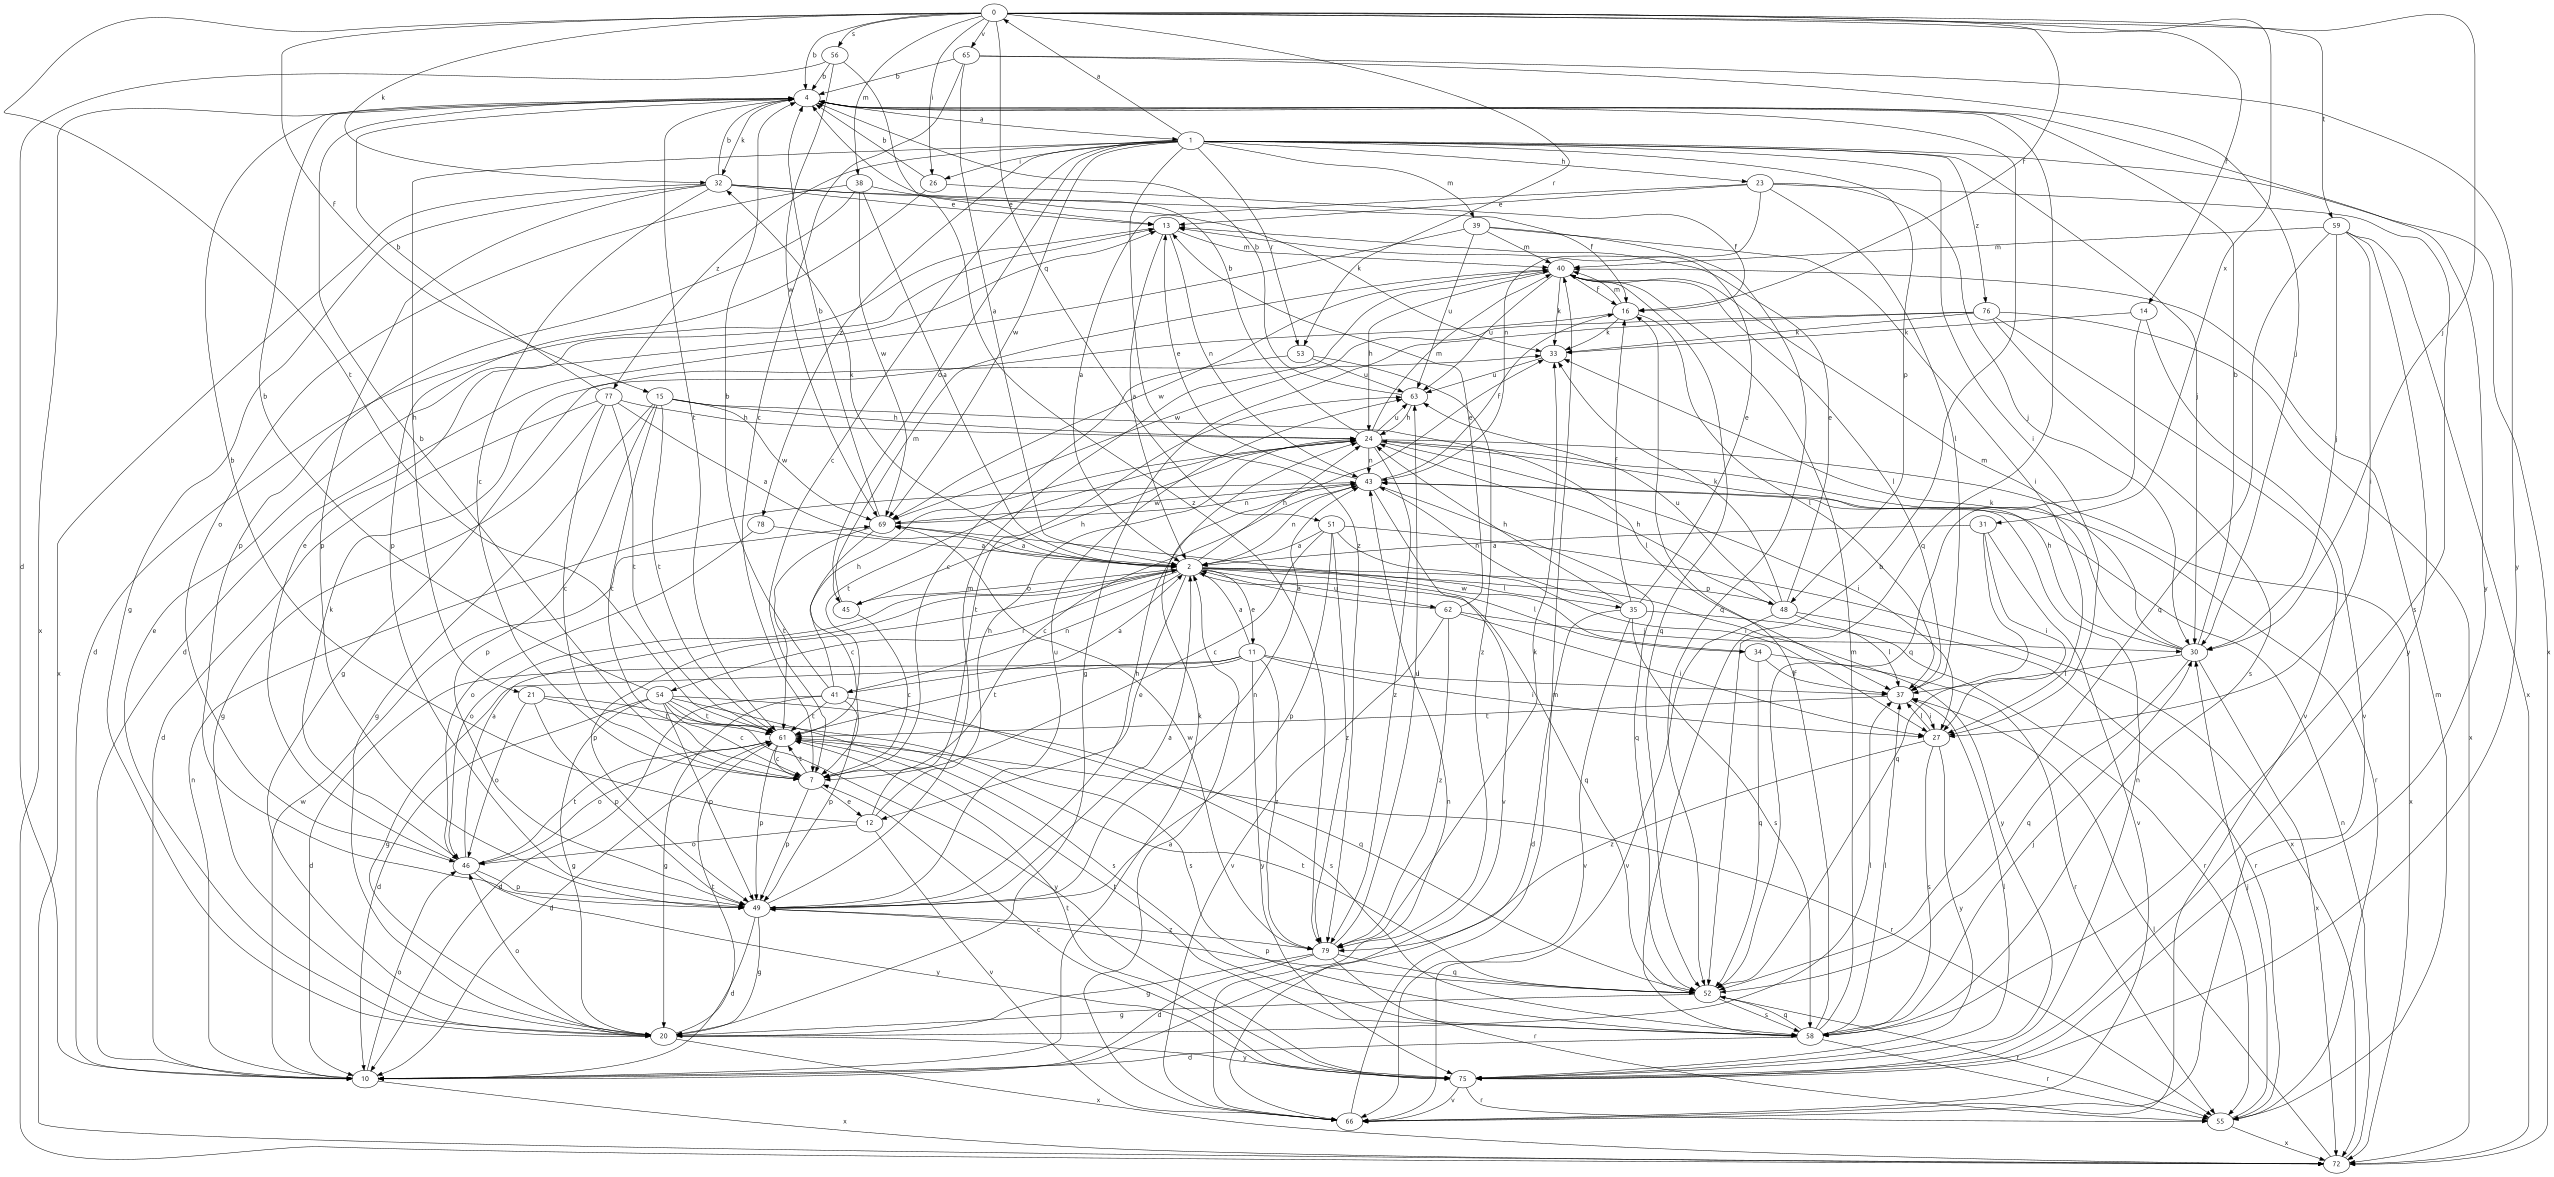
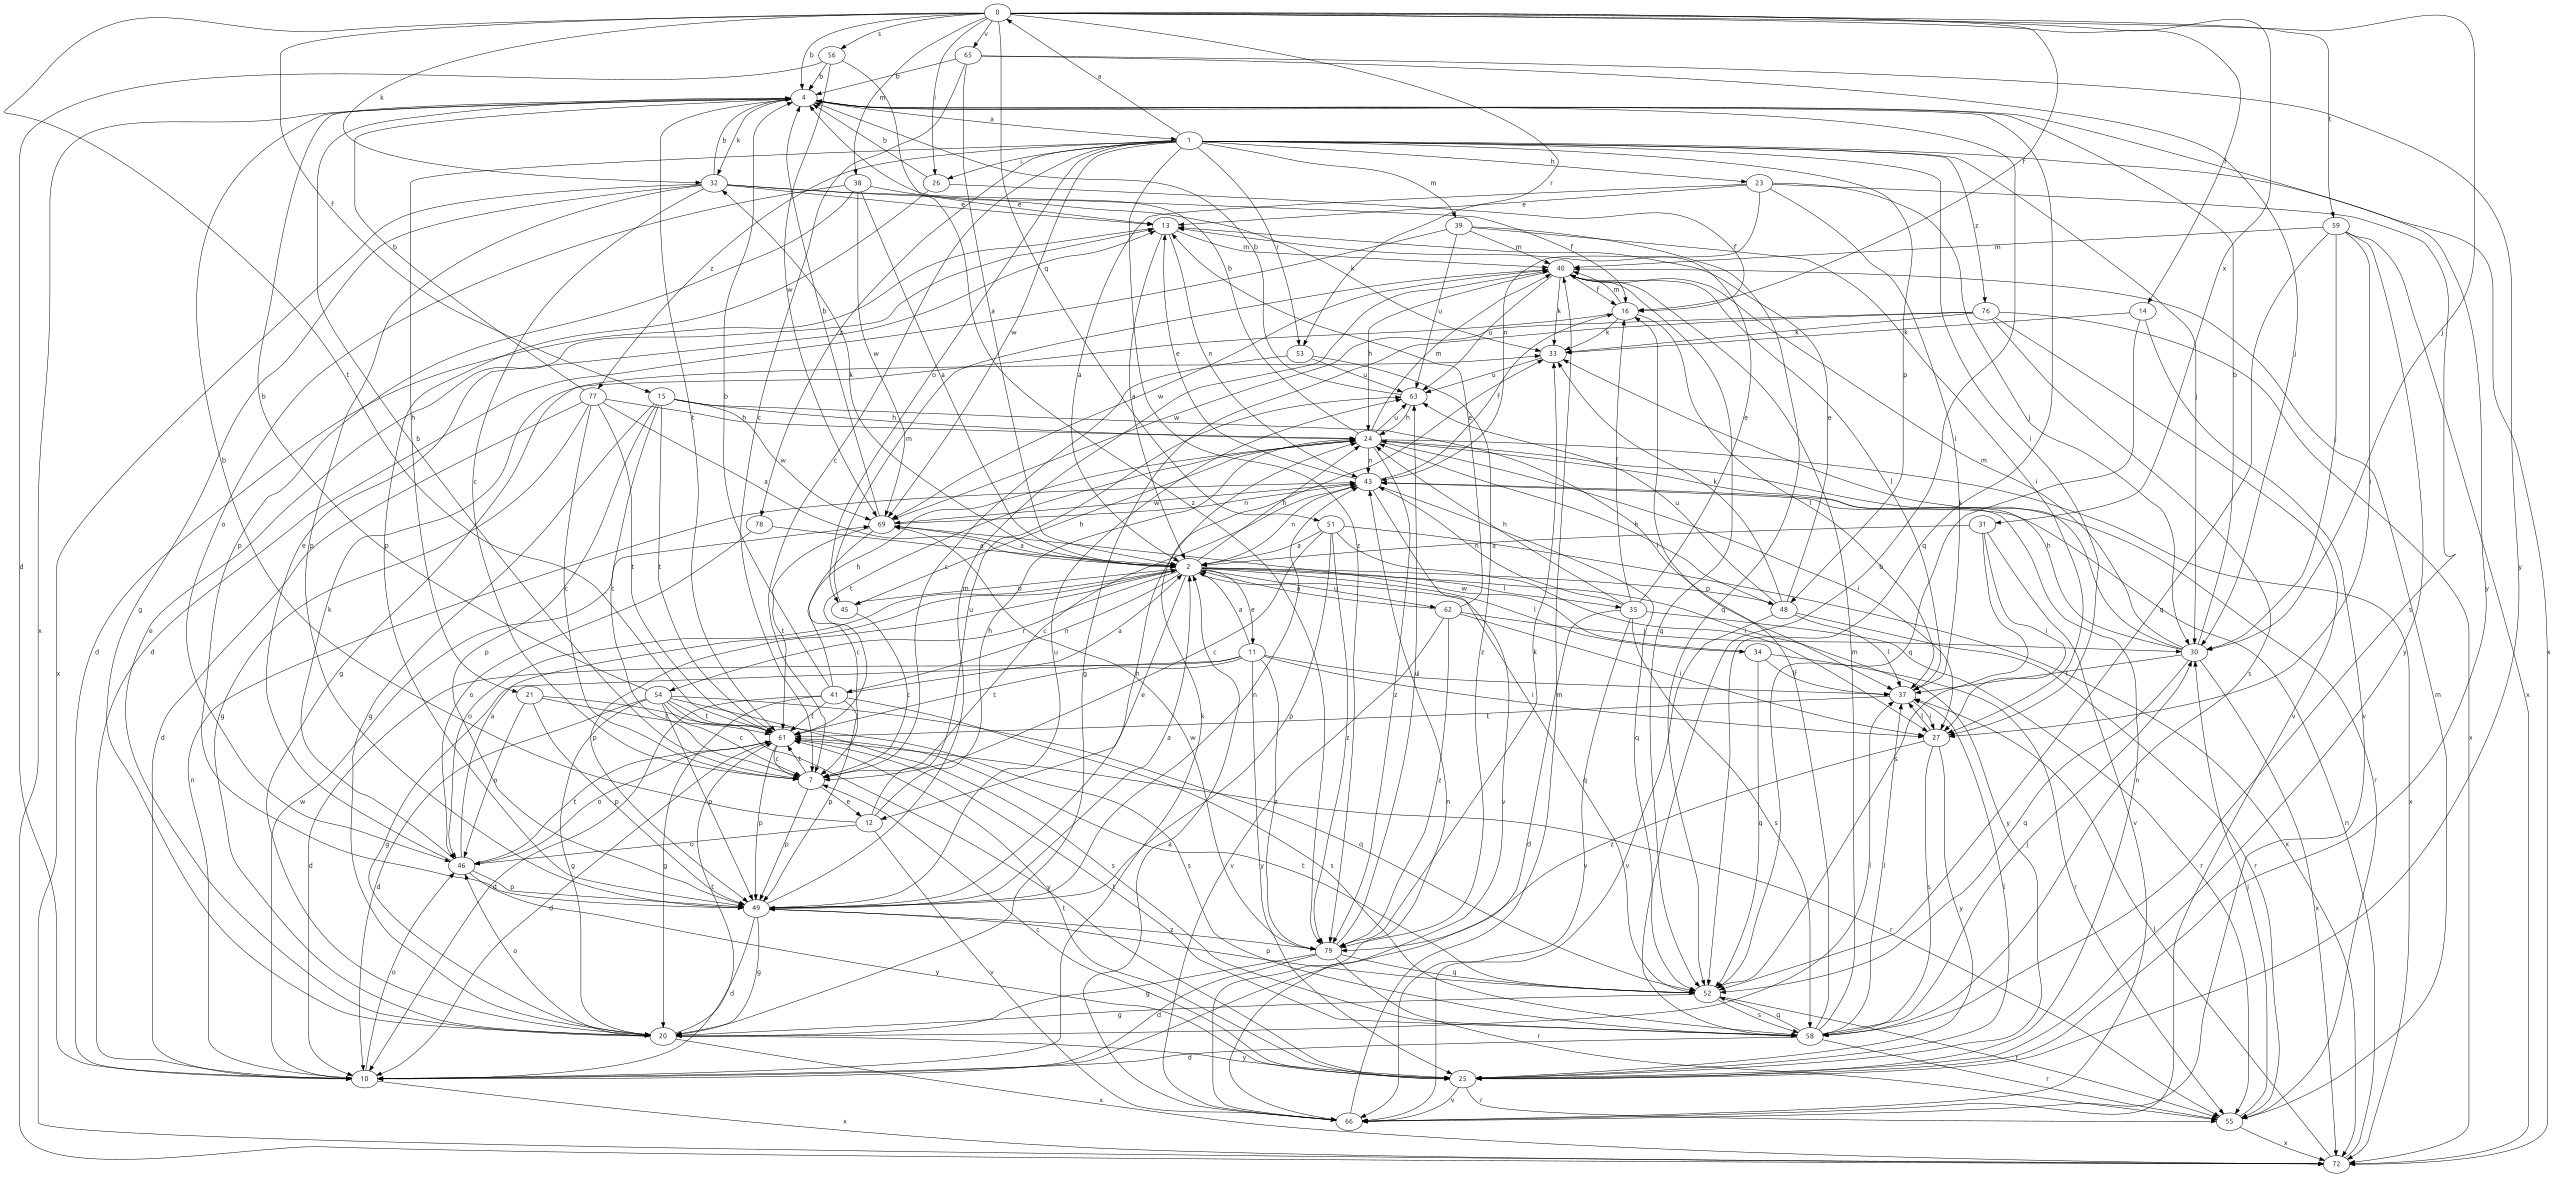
(976, 610) -> (971, 610)
(1898, 759) -> (1897, 759)
(1463, 1079) -> (1463, 1079)
